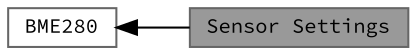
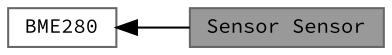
(299, 28) -> (287, 28)
